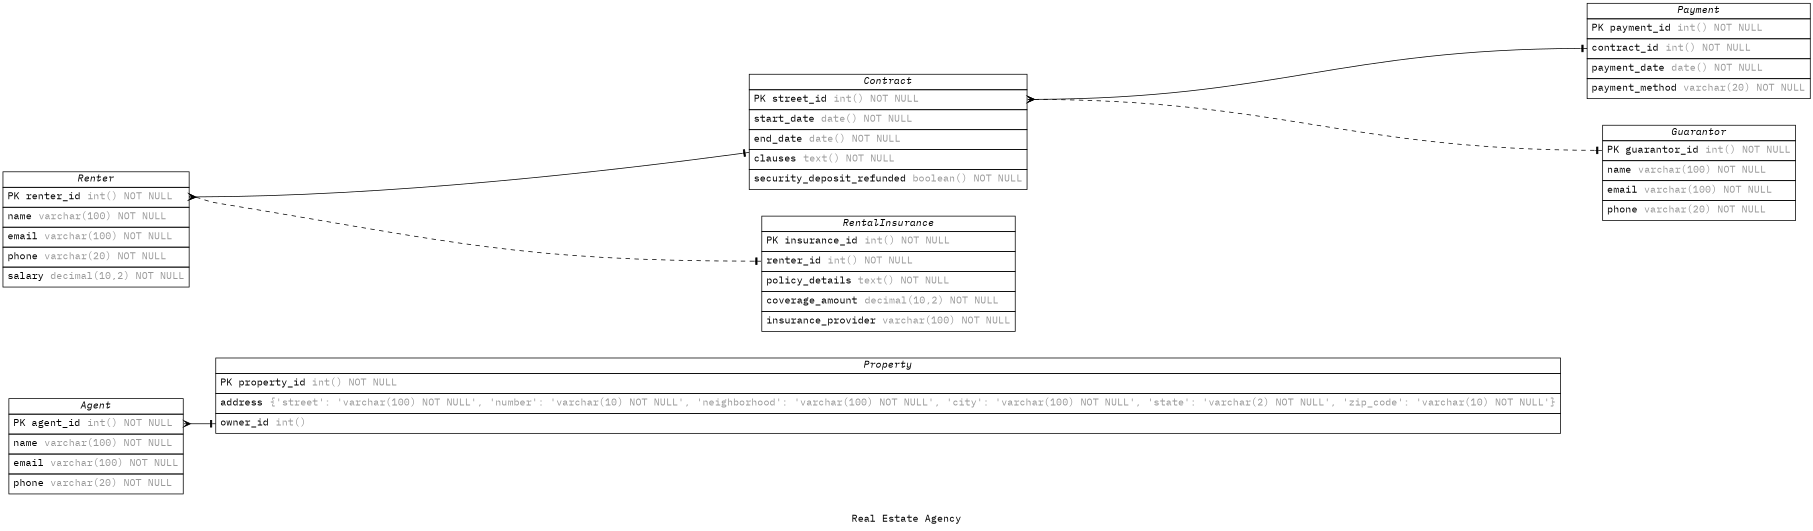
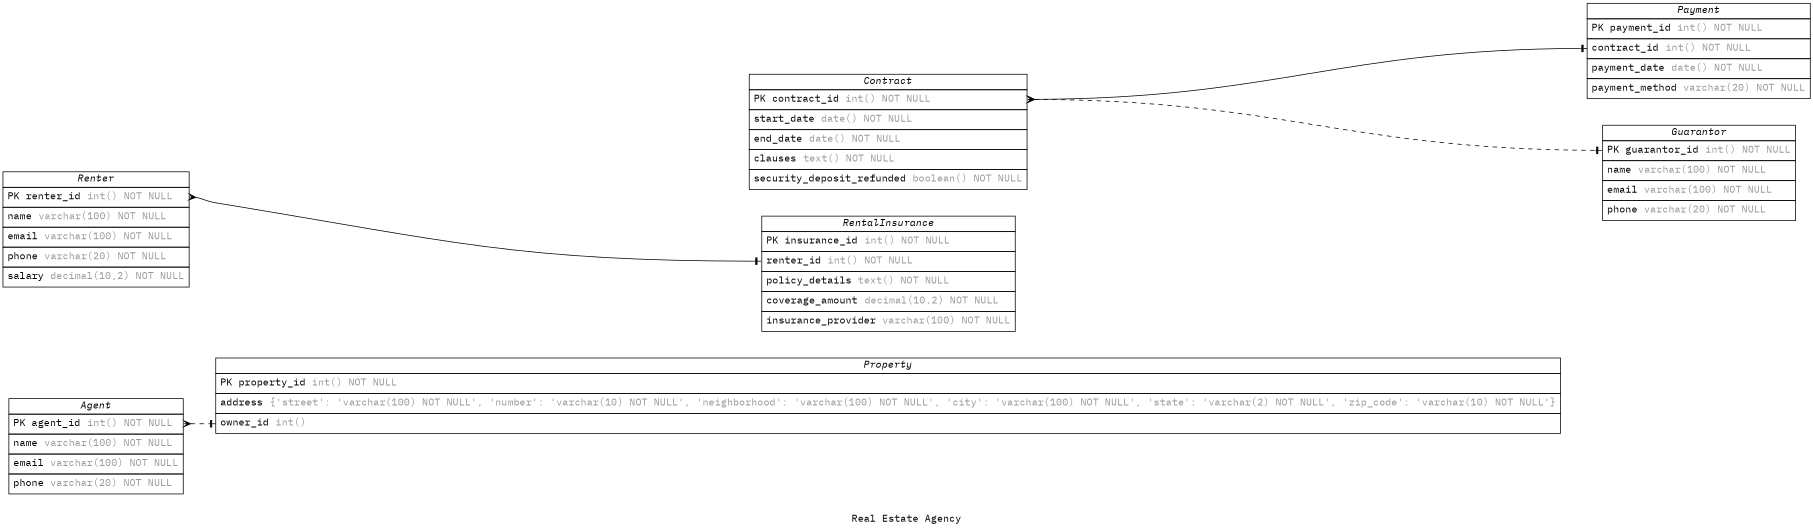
(794, 99) -> (799, 99)
(470, 183) -> none
(473, 245) -> (473, 245)
(200, 424) -> (200, 424)
